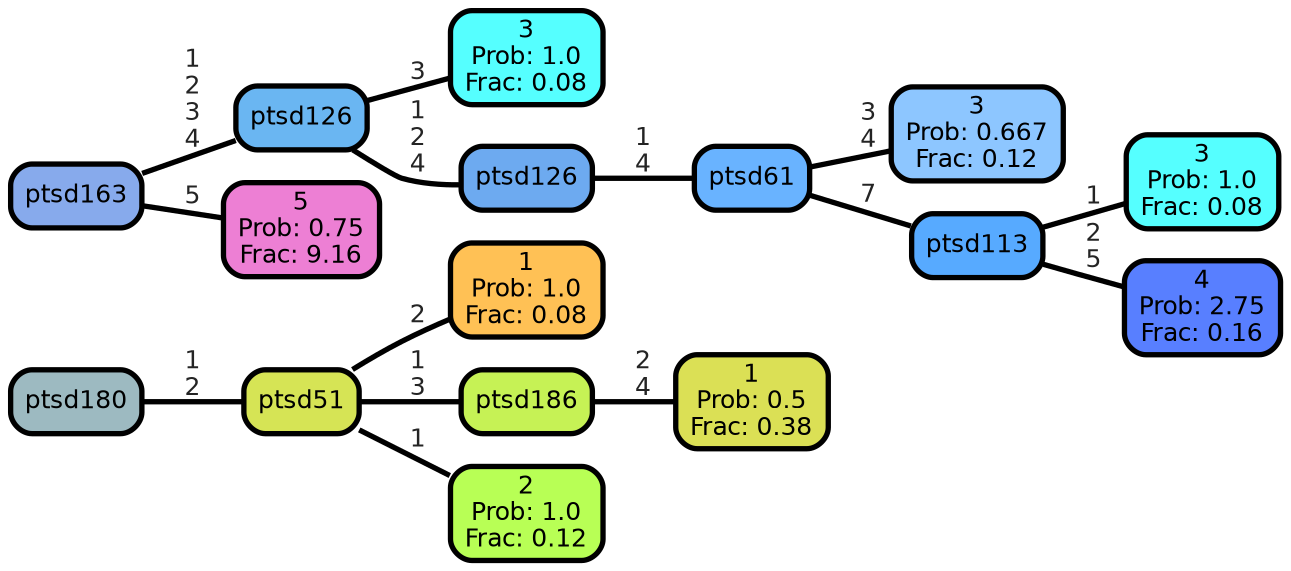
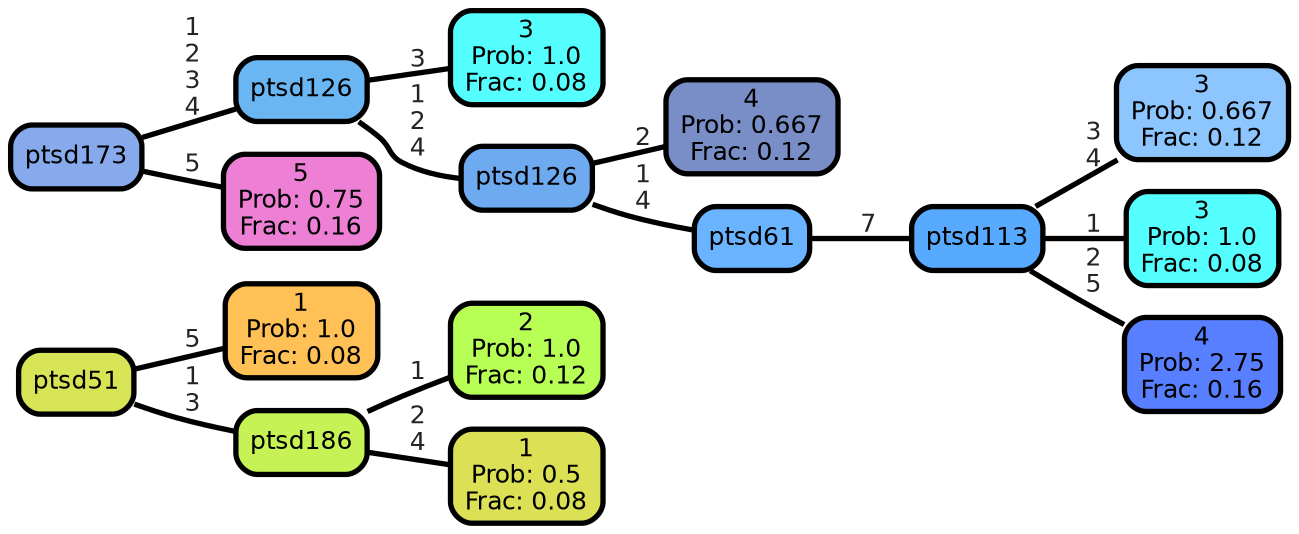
none -> (752, 127)
(850, 159) -> (1077, 183)
(76, 196) -> (76, 157)
(302, 230) -> (302, 201)
(414, 316) -> (189, 341)
(76, 402) -> none
(752, 402) -> (527, 476)
(405, 453) -> (409, 394)
